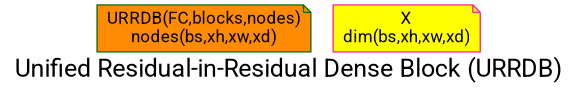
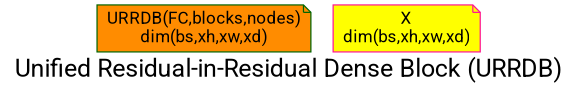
(204, 28) -> (204, 28)
